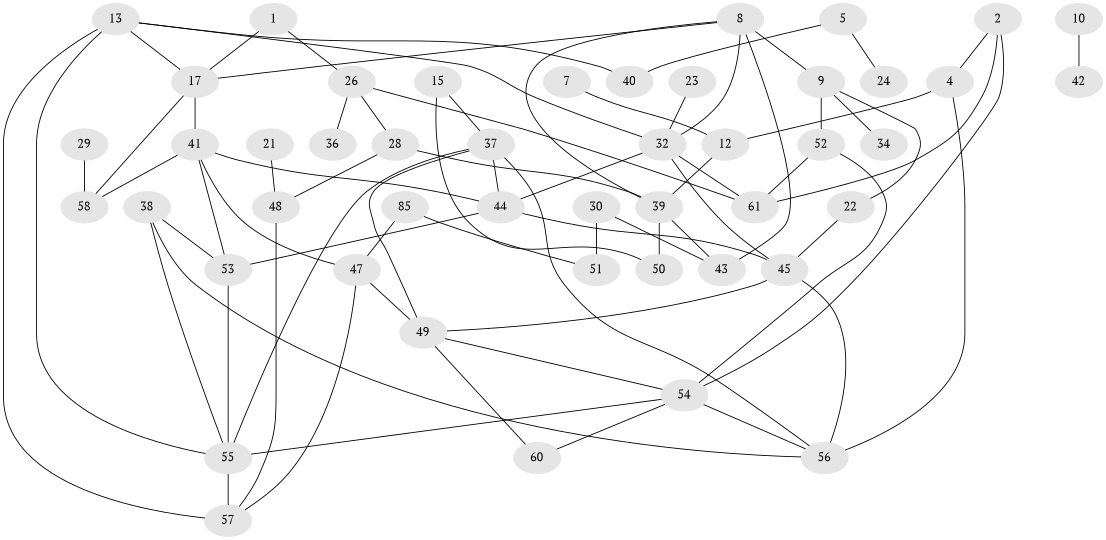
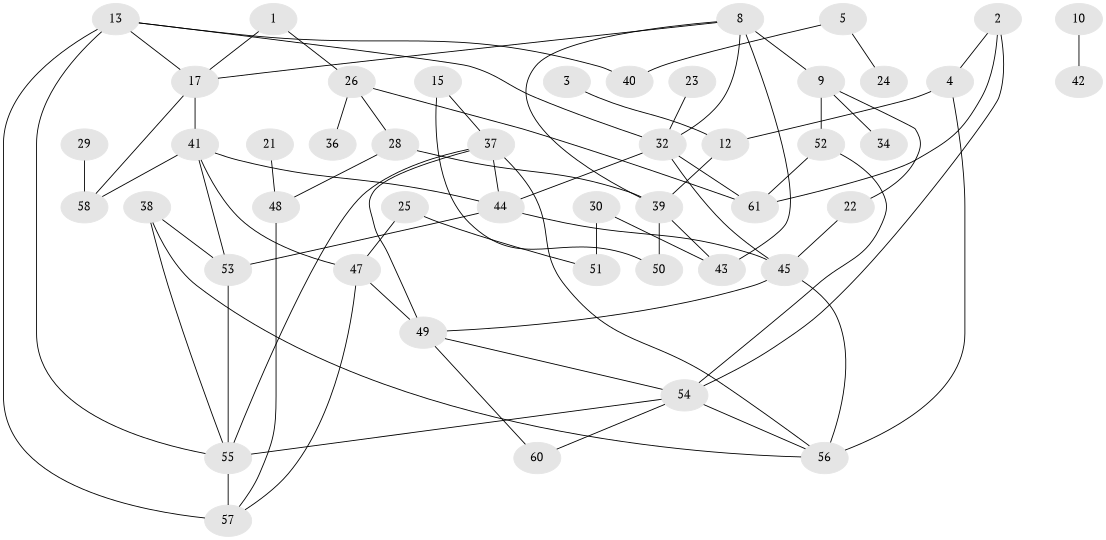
(567, 82) -> (567, 82)
(405, 207) -> (405, 207)
